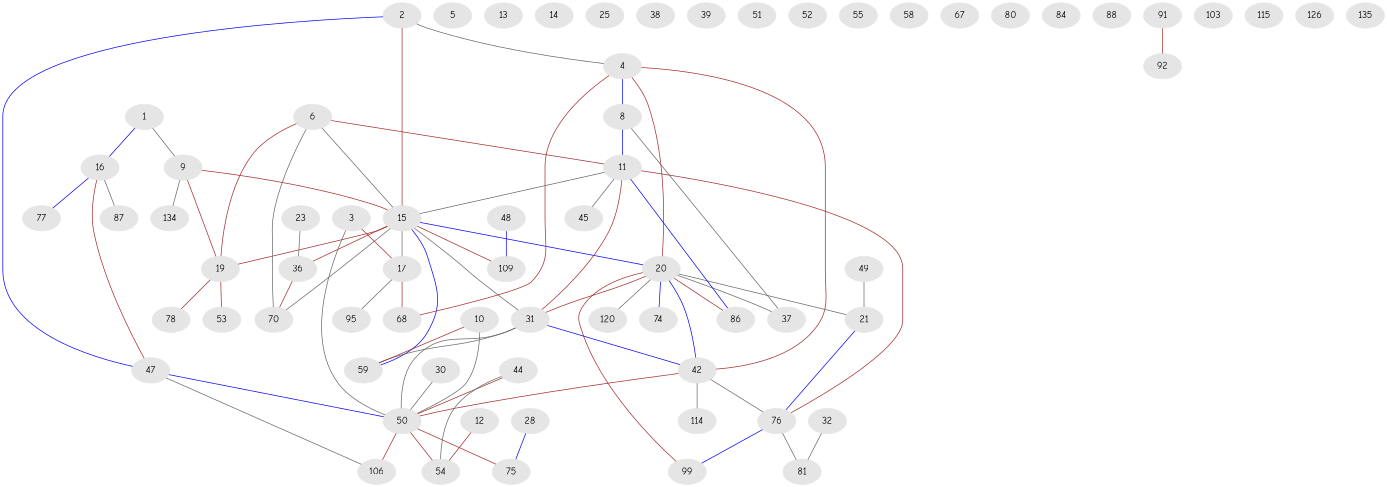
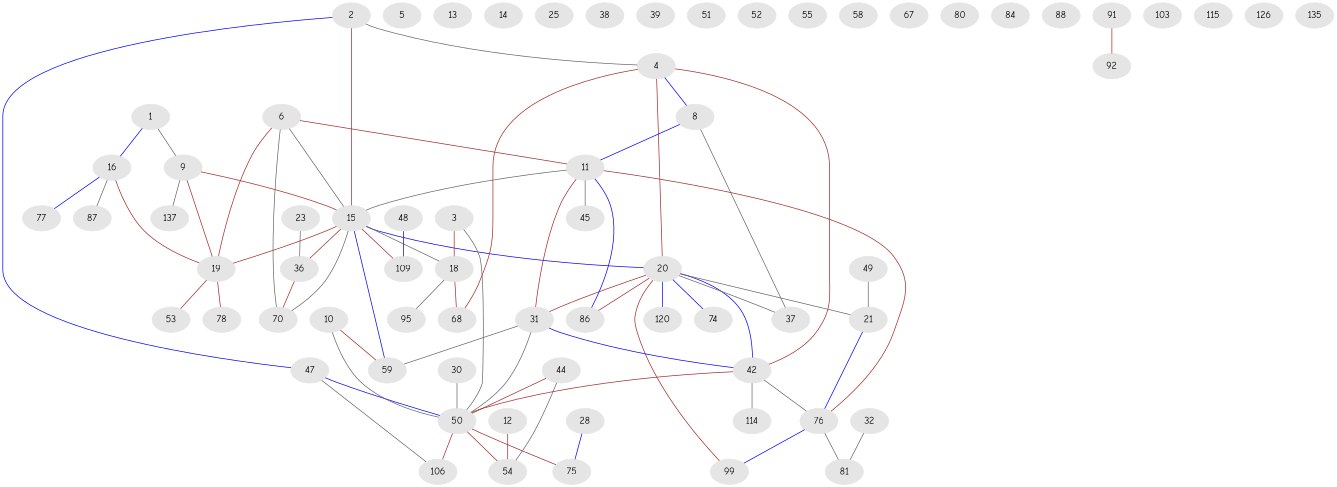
(170, 218) -> (170, 218)
(402, 269) -> (454, 269)
(466, 269) -> none
(105, 272) -> (146, 233)
(634, 294) -> (663, 294)
